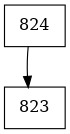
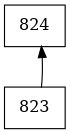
(27, 61) -> (42, 73)
